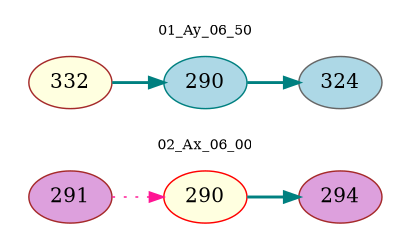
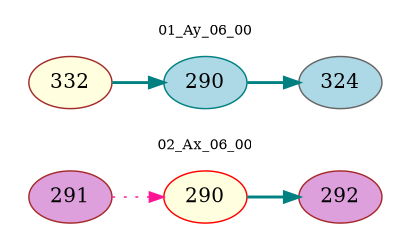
(205, 31) -> (205, 31)
(340, 197) -> (340, 197)
